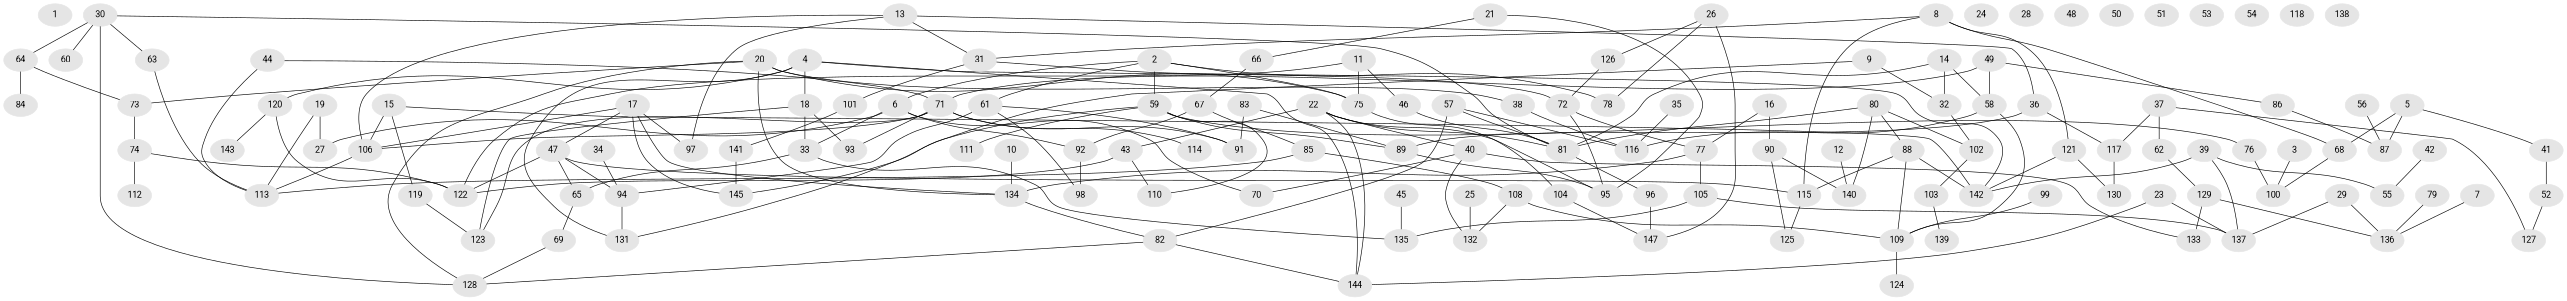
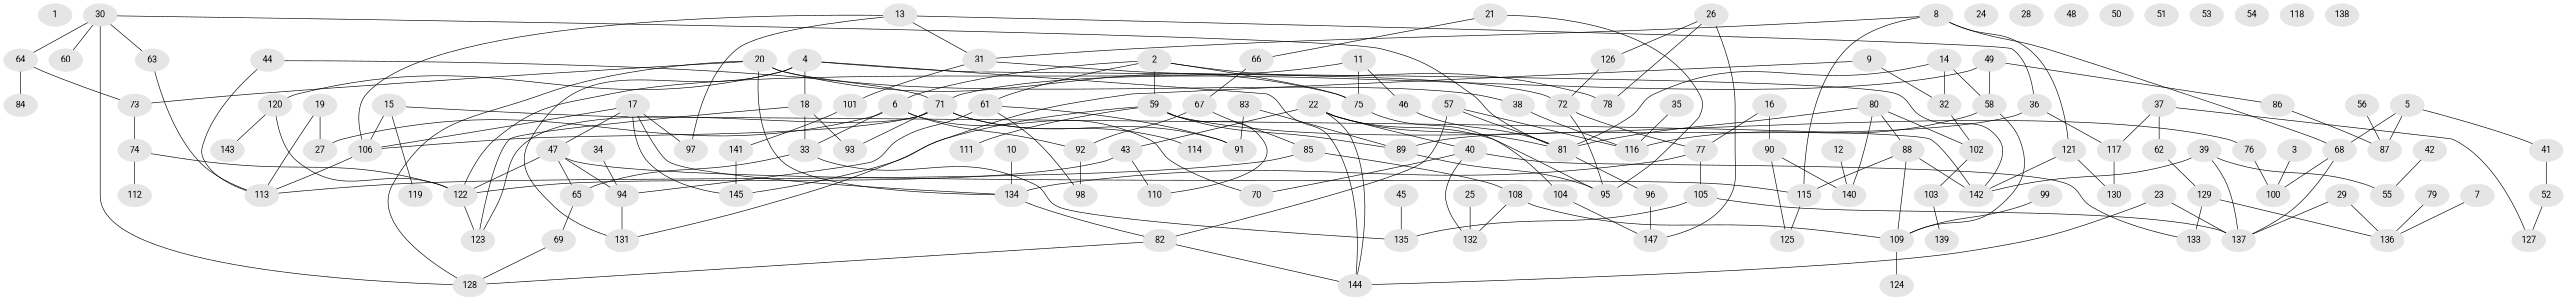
none -> (2299, 204)
(447, 218) -> (469, 218)
